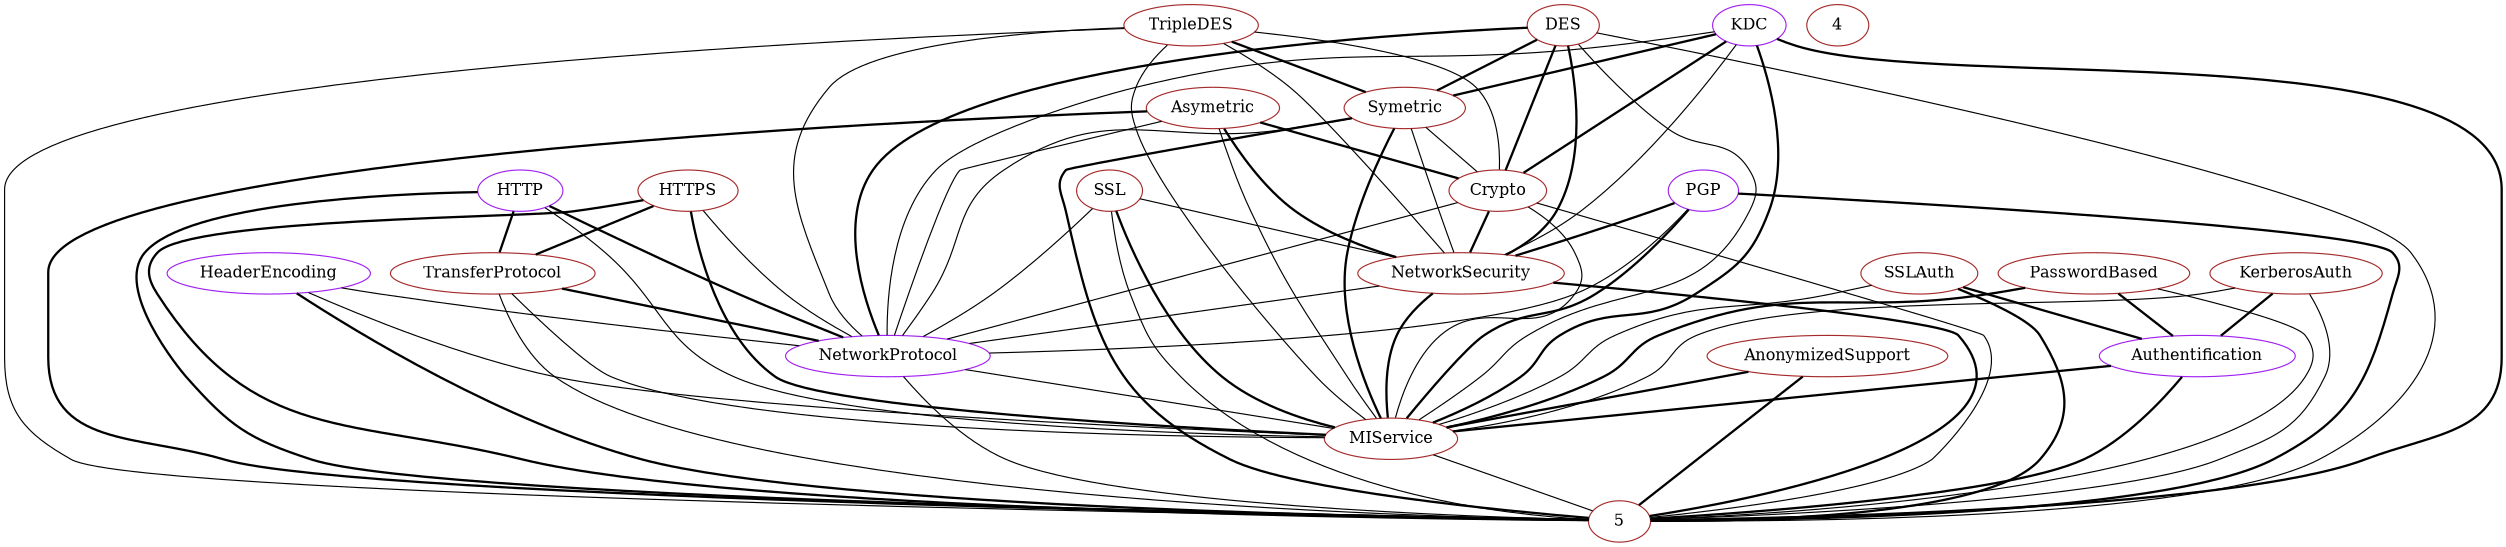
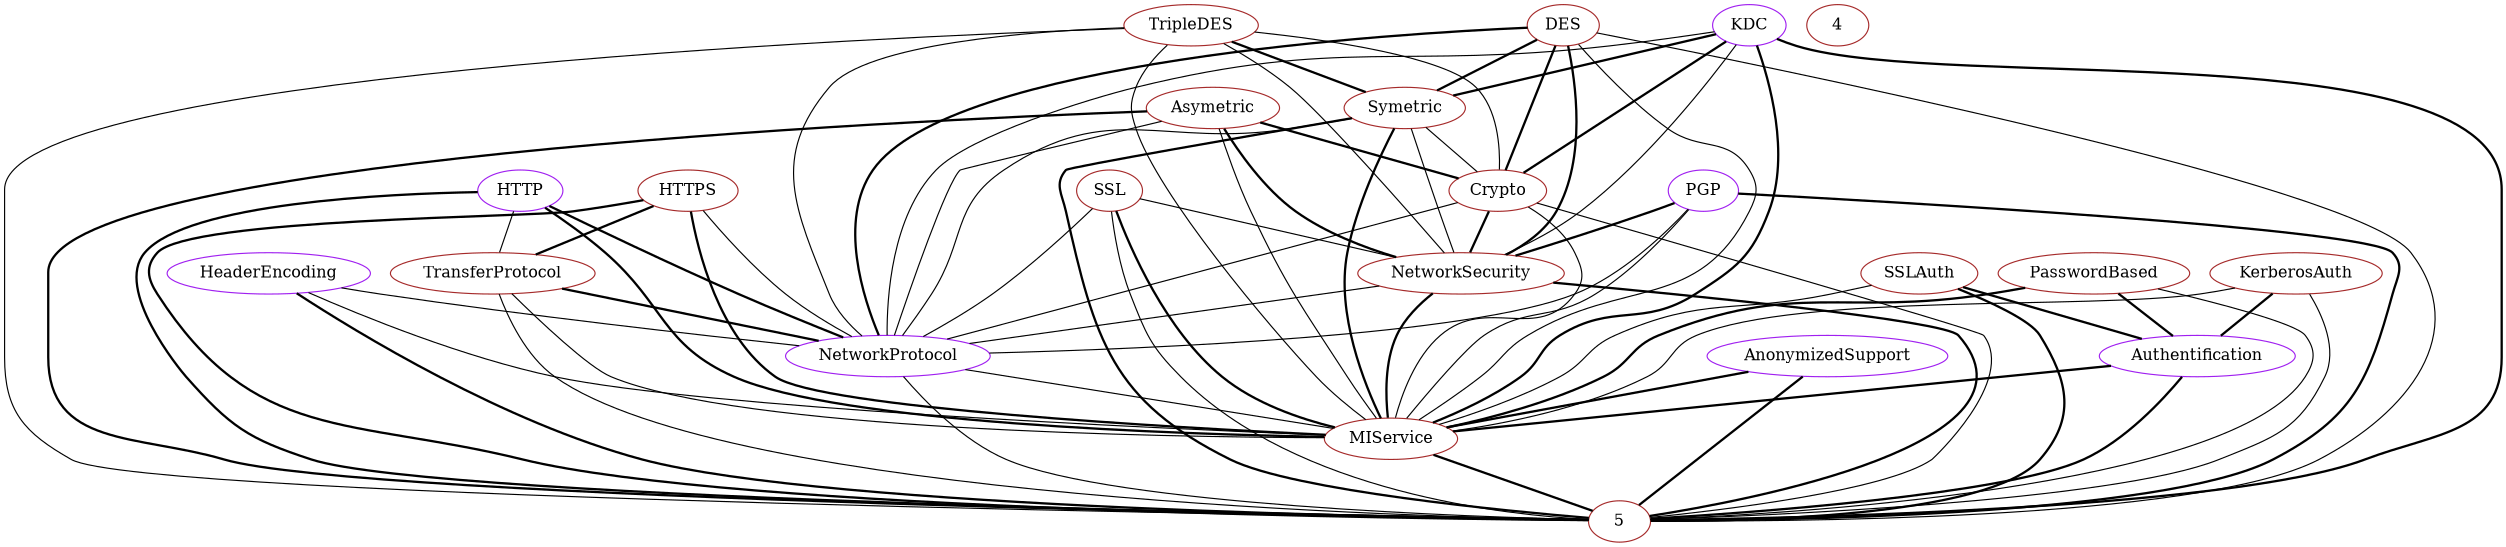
(507, 232) -> (507, 232)
(1580, 302) -> (1580, 302)
(1827, 356) -> (1827, 356)
(815, 399) -> (815, 399)
(1513, 483) -> (1513, 483)
